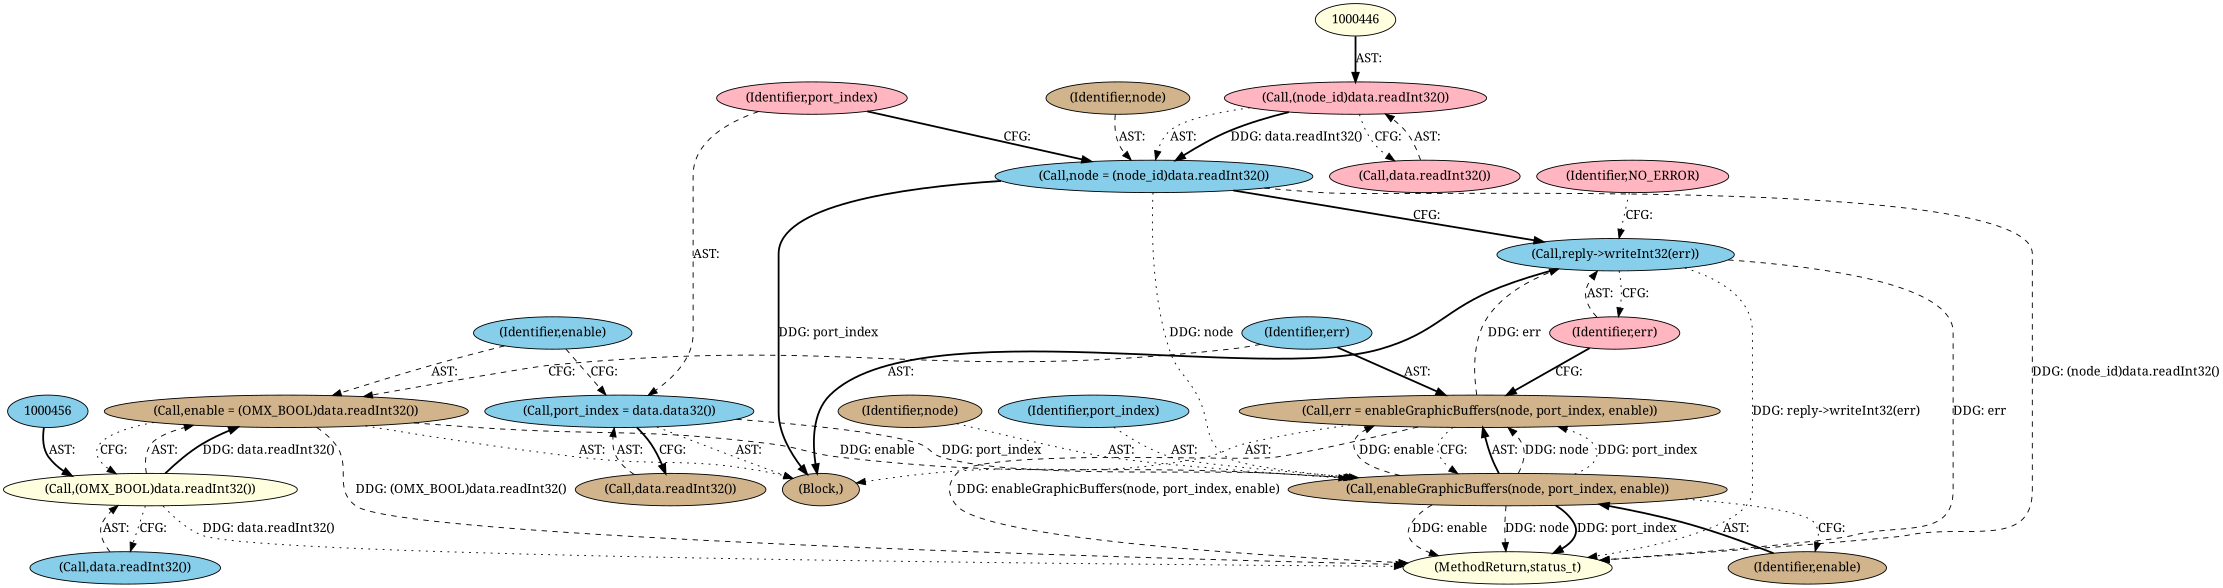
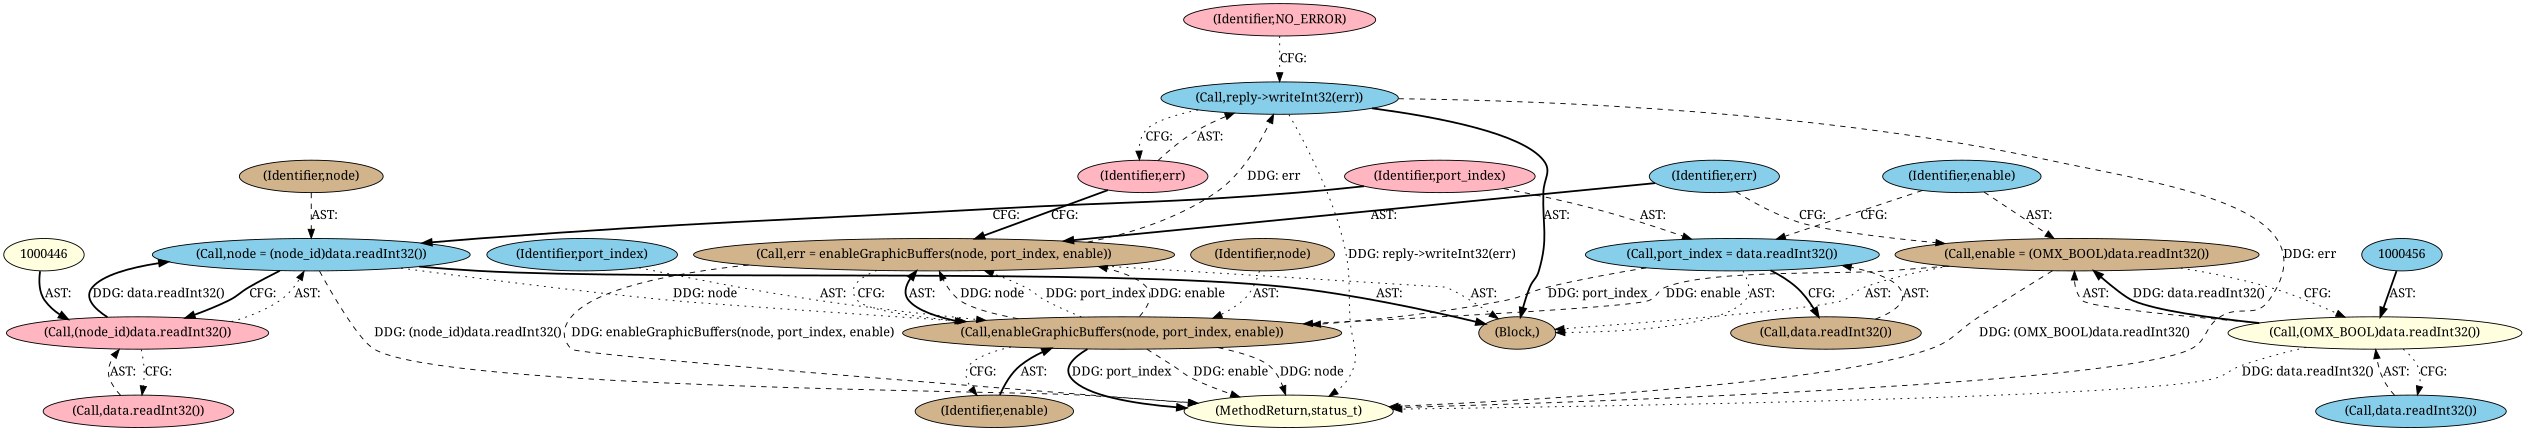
(1384, 215) -> (238, 295)
(829, 333) -> (1391, 294)
(619, 411) -> (1732, 255)
